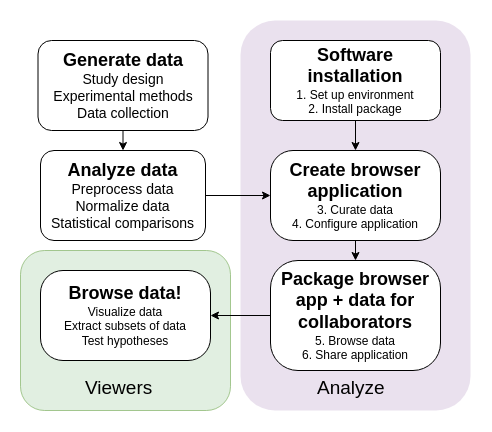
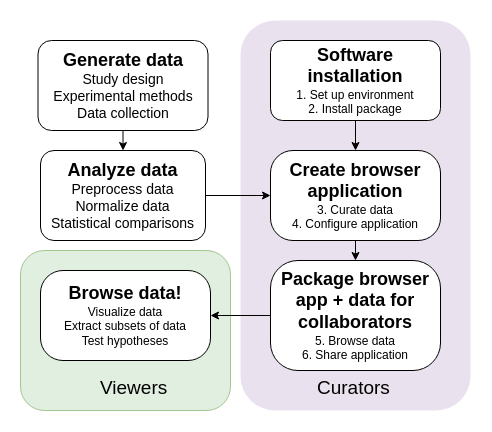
(123, 386) -> (138, 386)
(352, 389) -> (357, 400)
